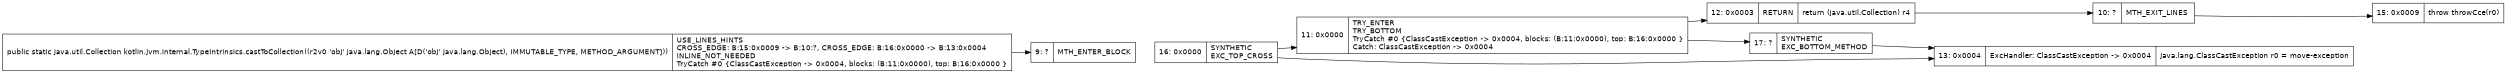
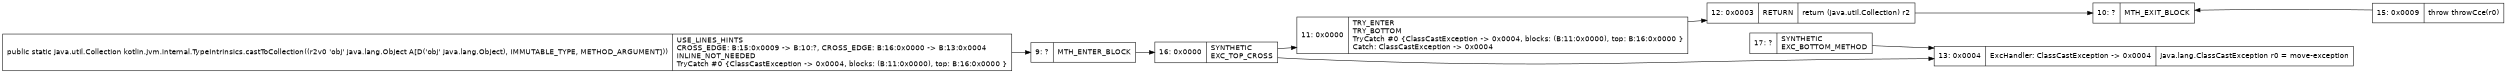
(1856, 13) -> (1856, 13)
(2157, 13) -> (2157, 13)
(2281, 17) -> (2286, 9)
(1716, 41) -> none
none -> (1143, 52)
